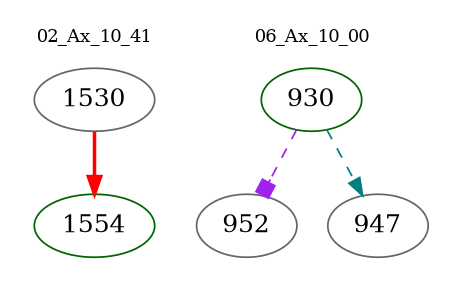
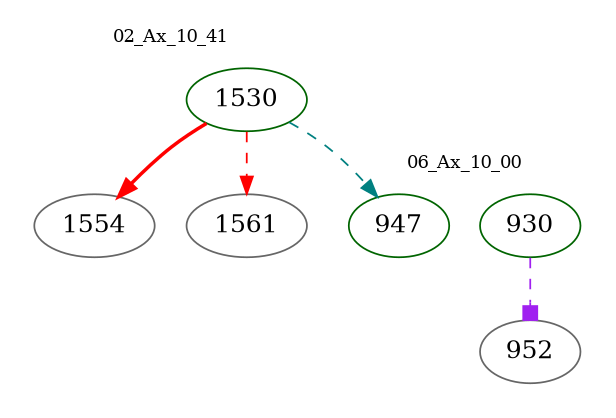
(94, 100) -> (247, 100)
(340, 155) -> (345, 163)
(94, 226) -> (94, 226)
none -> (247, 226)
(378, 226) -> (399, 226)
